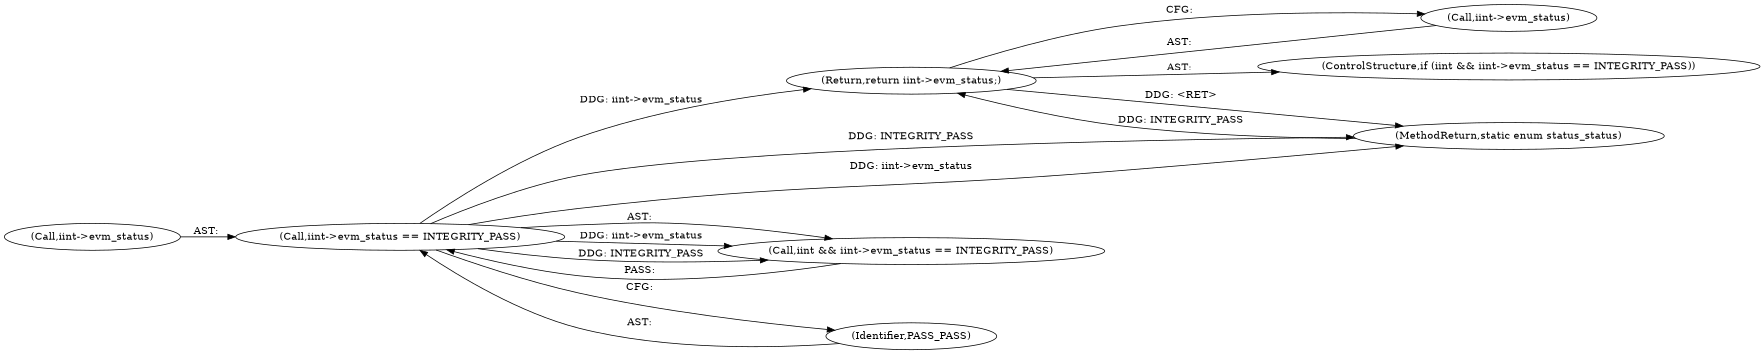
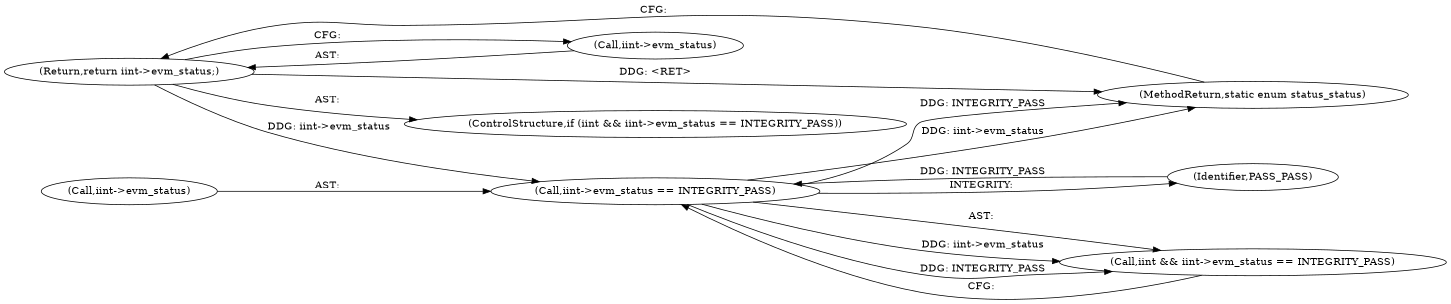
(1181, 120) -> (655, 10)
(602, 130) -> (339, 150)
(641, 270) -> (983, 287)
(641, 287) -> (983, 185)
(641, 322) -> (983, 171)
